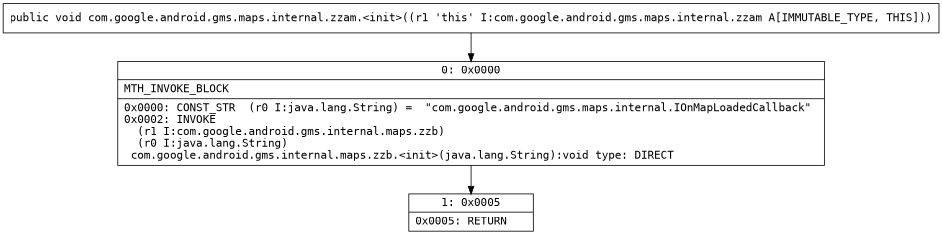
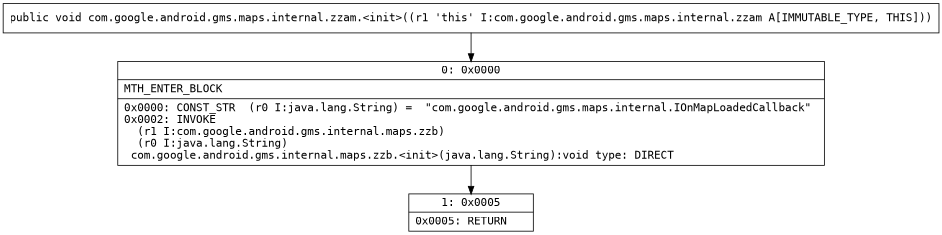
(177, 89) -> (173, 89)
